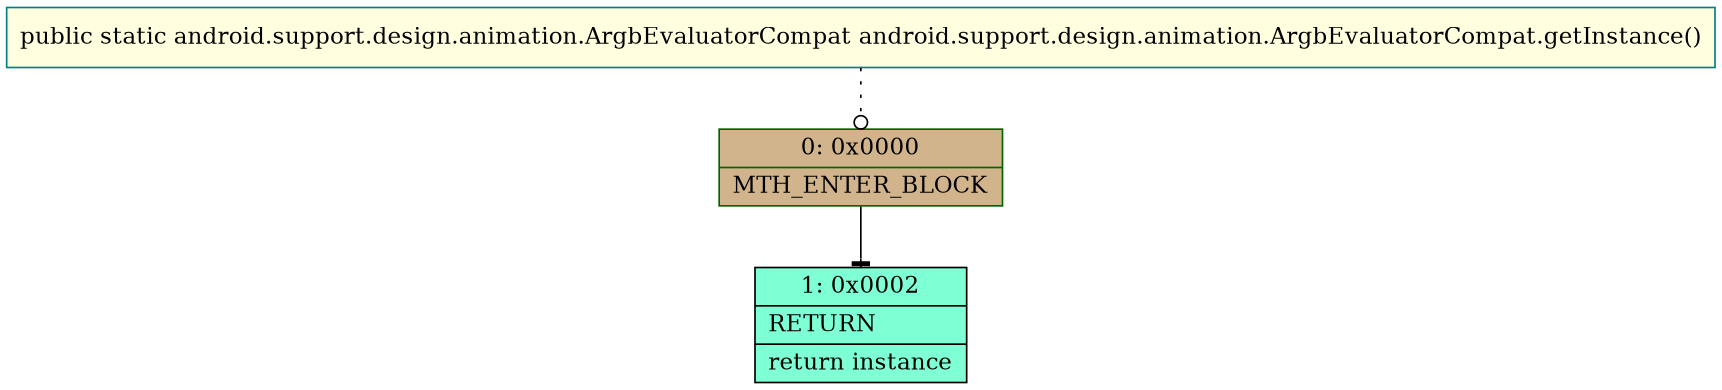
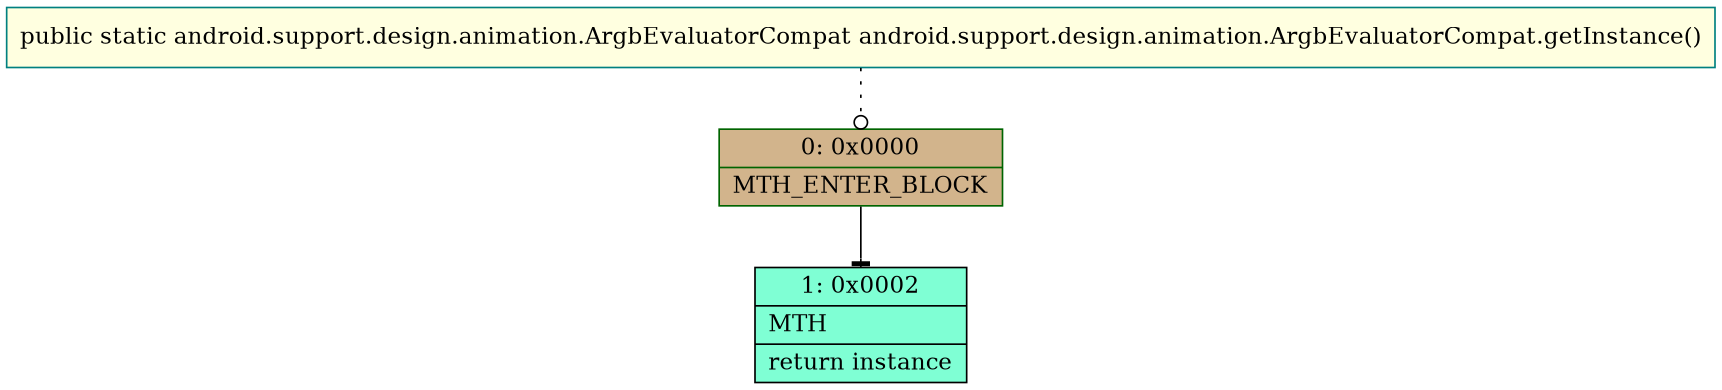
(822, 324) -> (798, 324)
